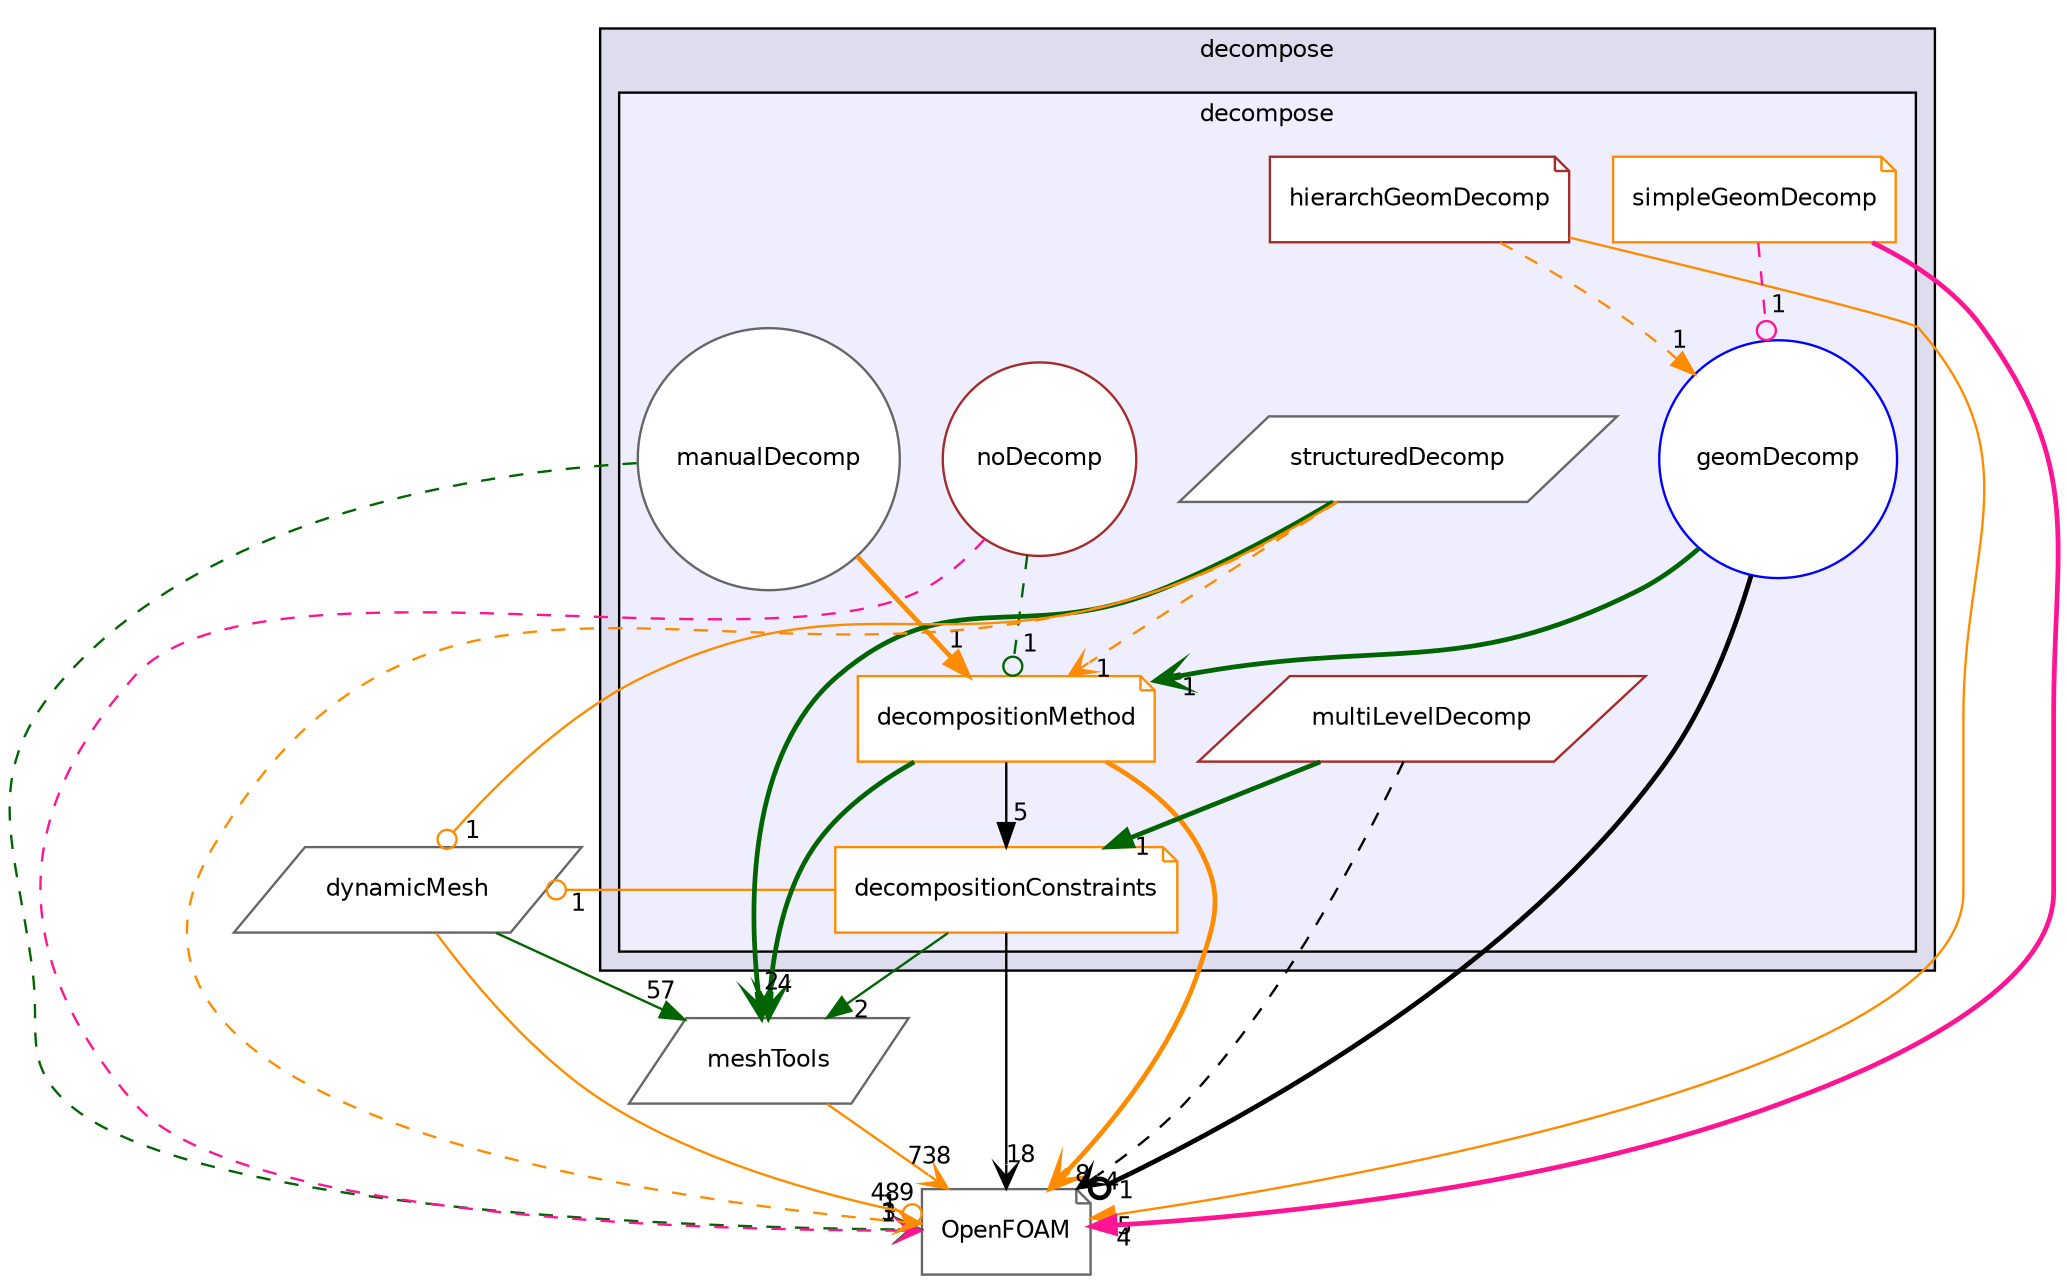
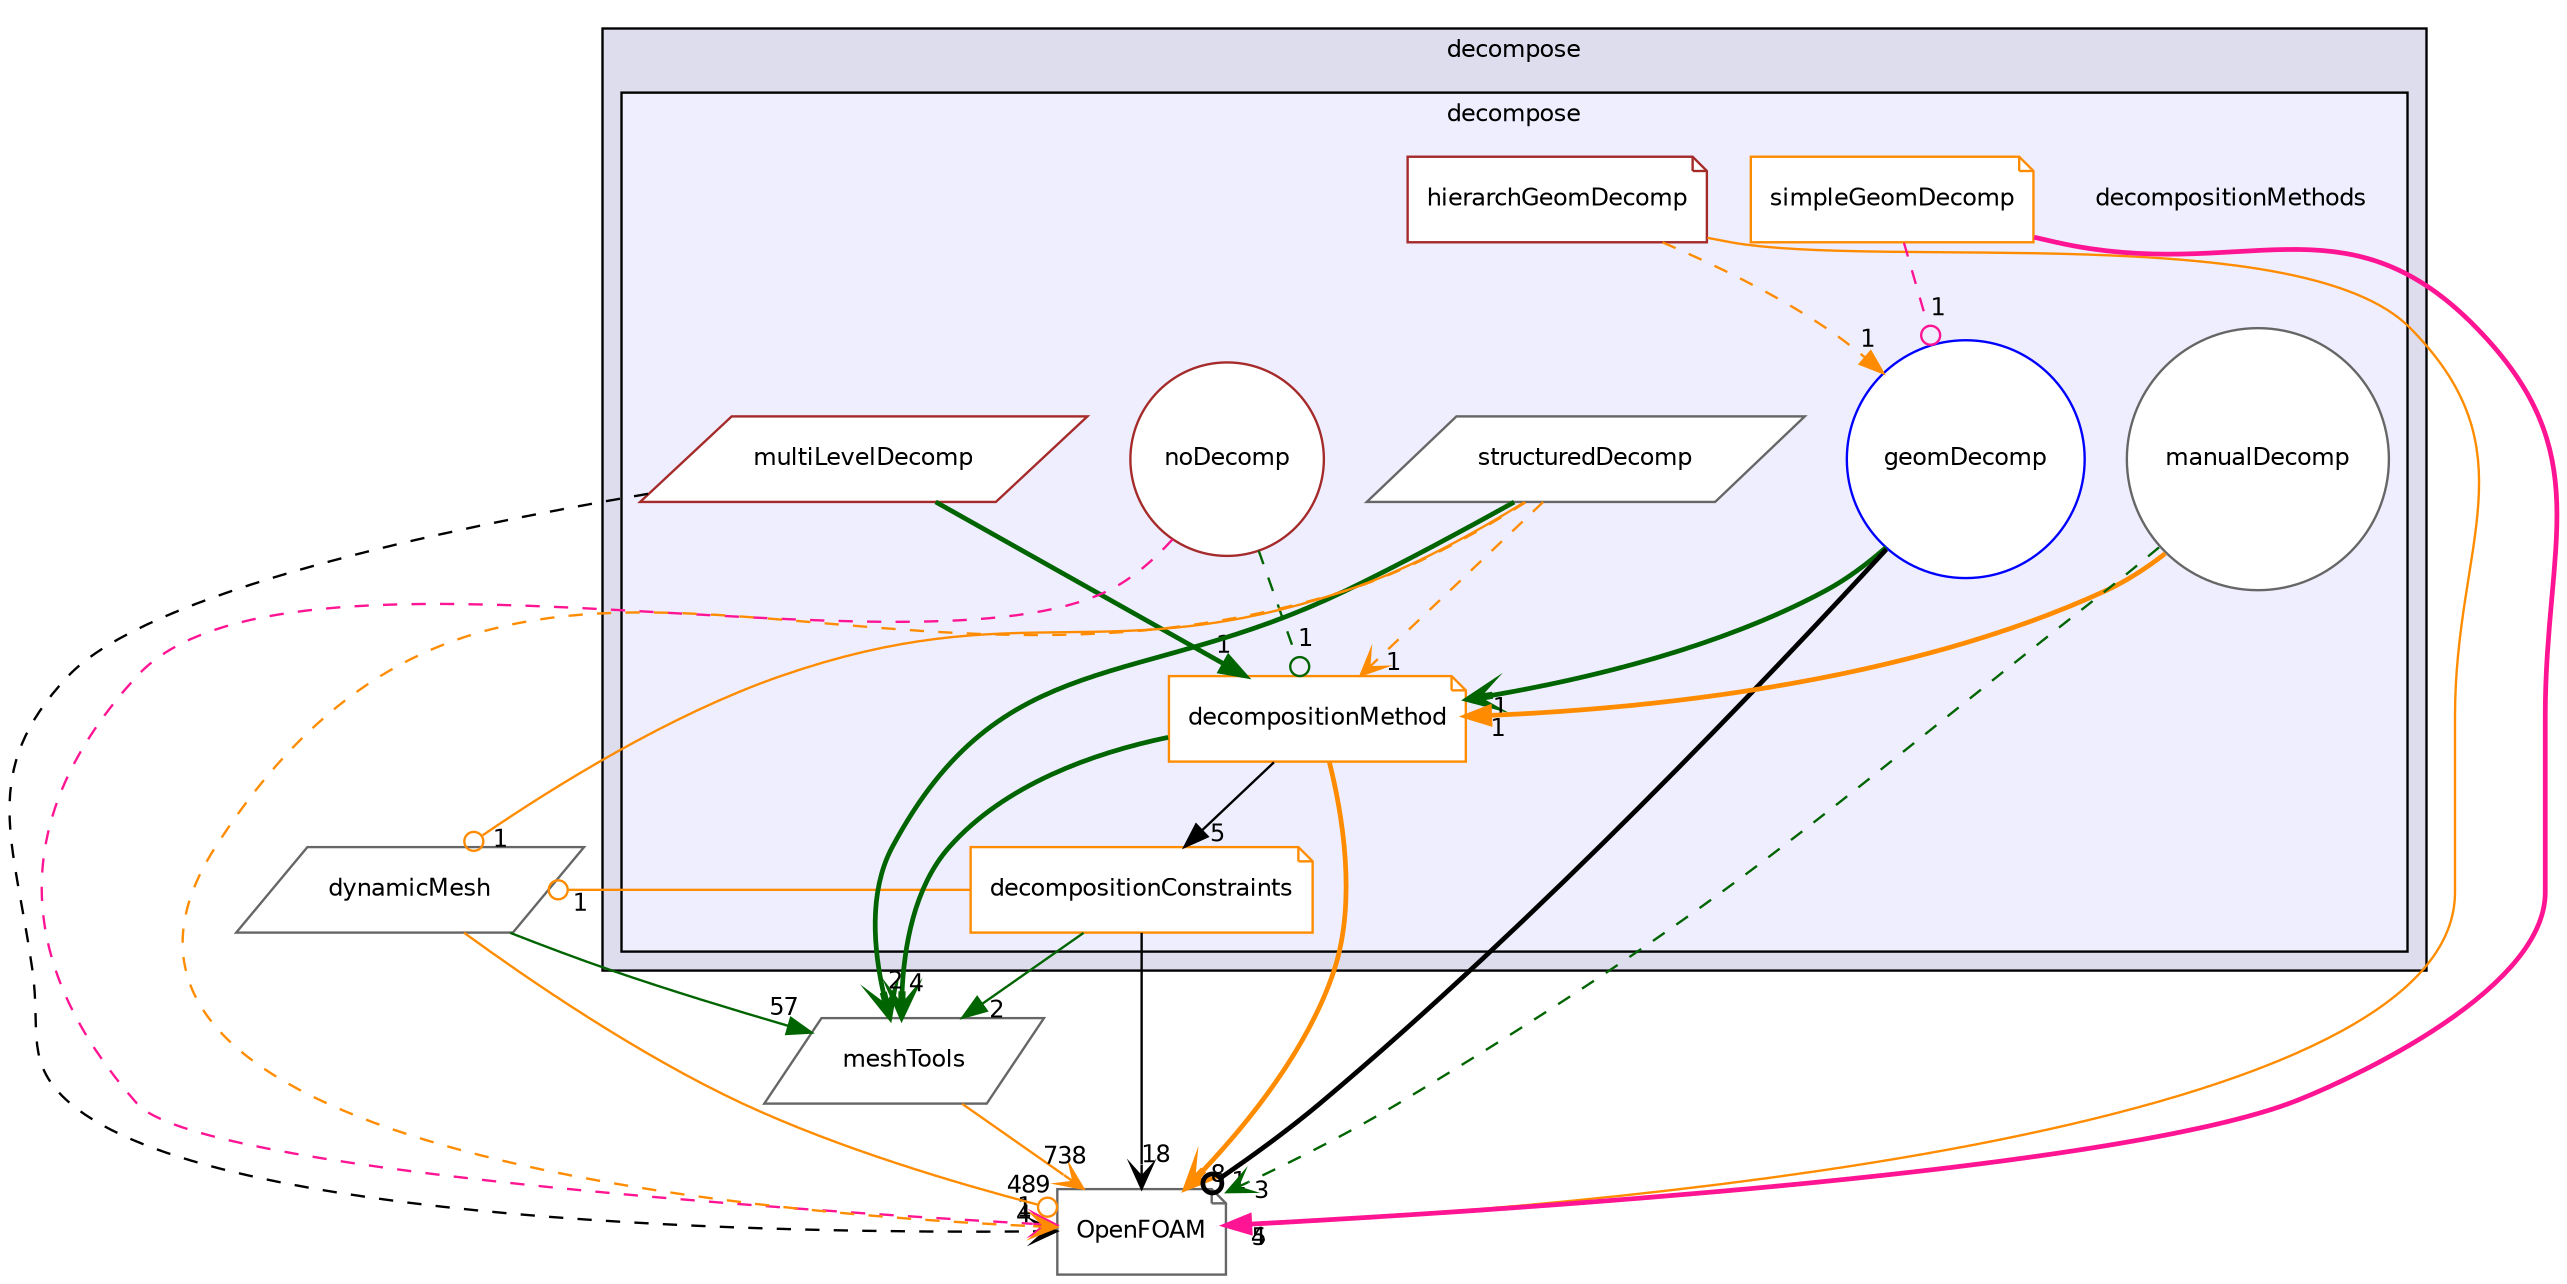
none -> (2232, 199)
(1225, 800) -> (1080, 583)
